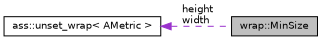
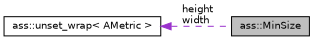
(275, 26) -> (270, 26)
